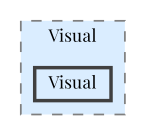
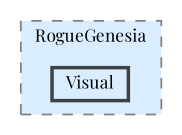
(73, 37) -> (91, 37)
